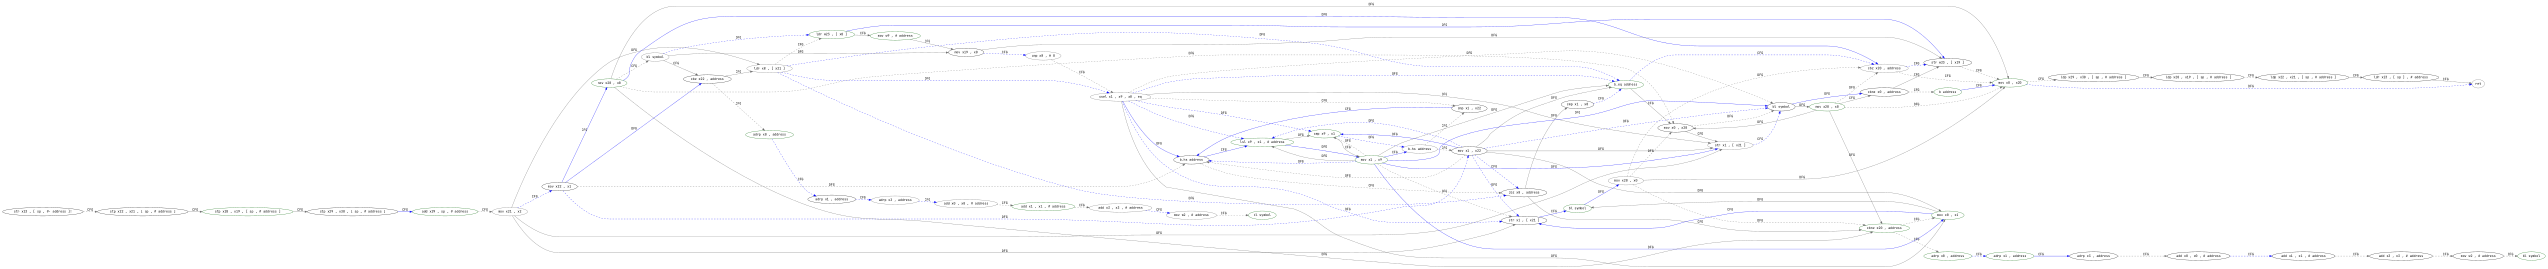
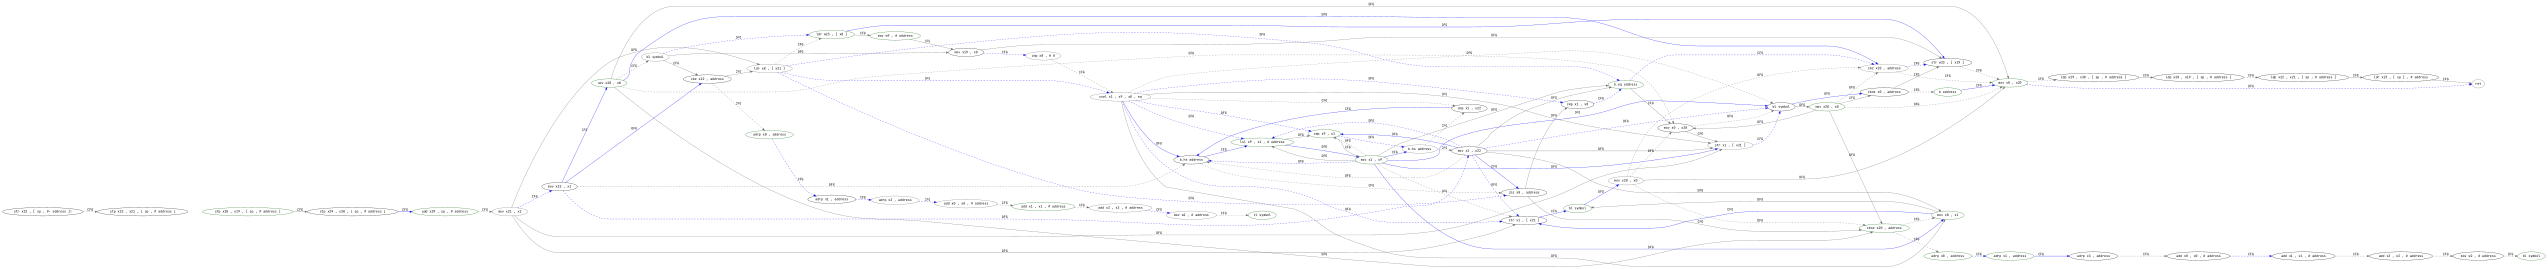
(1372, 75) -> (1348, 80)
(1496, 171) -> (1496, 171)
(194, 212) -> none
